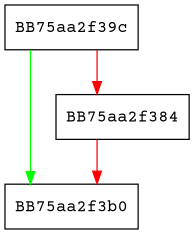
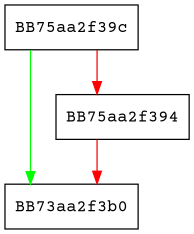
(123, 117) -> (123, 117)
(72, 207) -> (72, 207)
